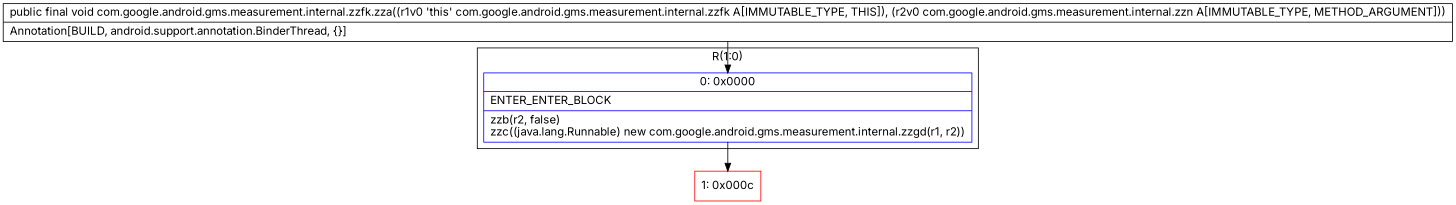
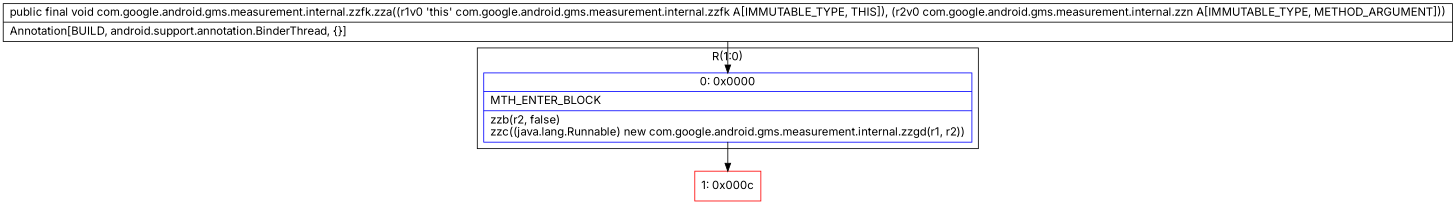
(551, 101) -> (546, 101)
